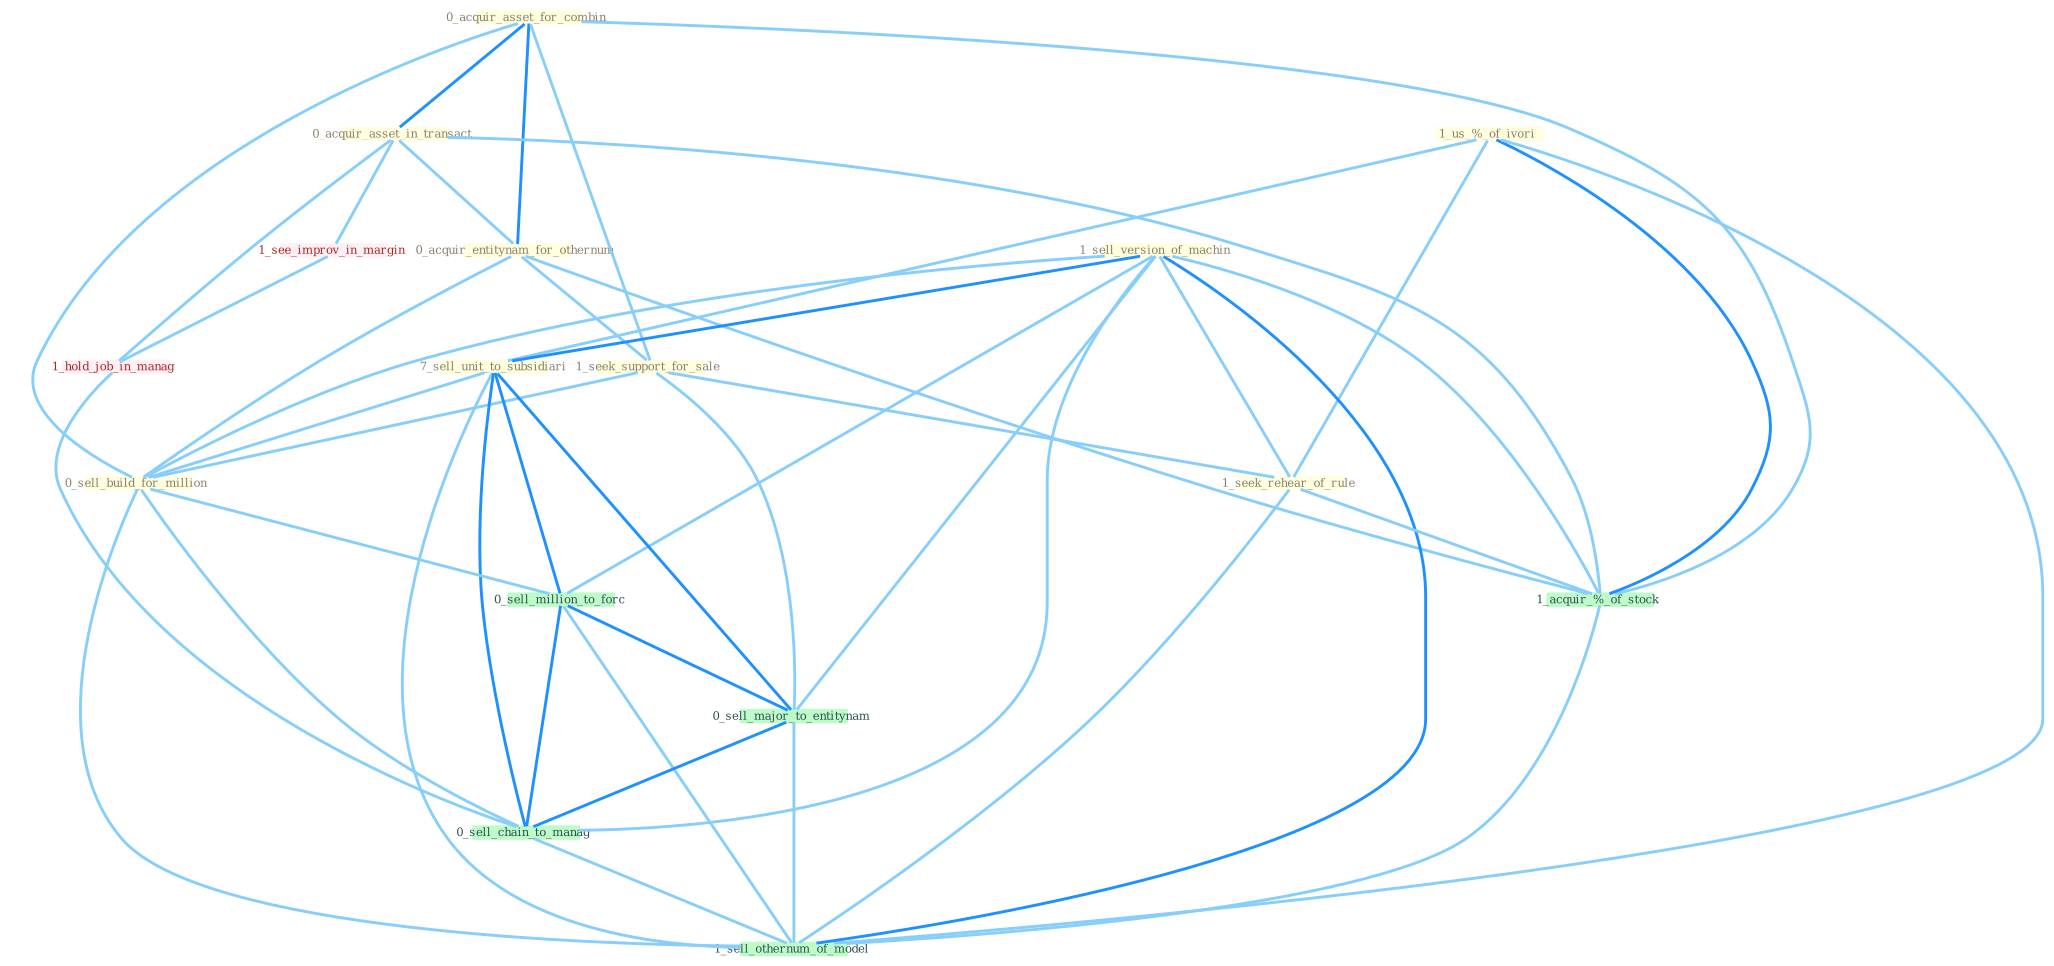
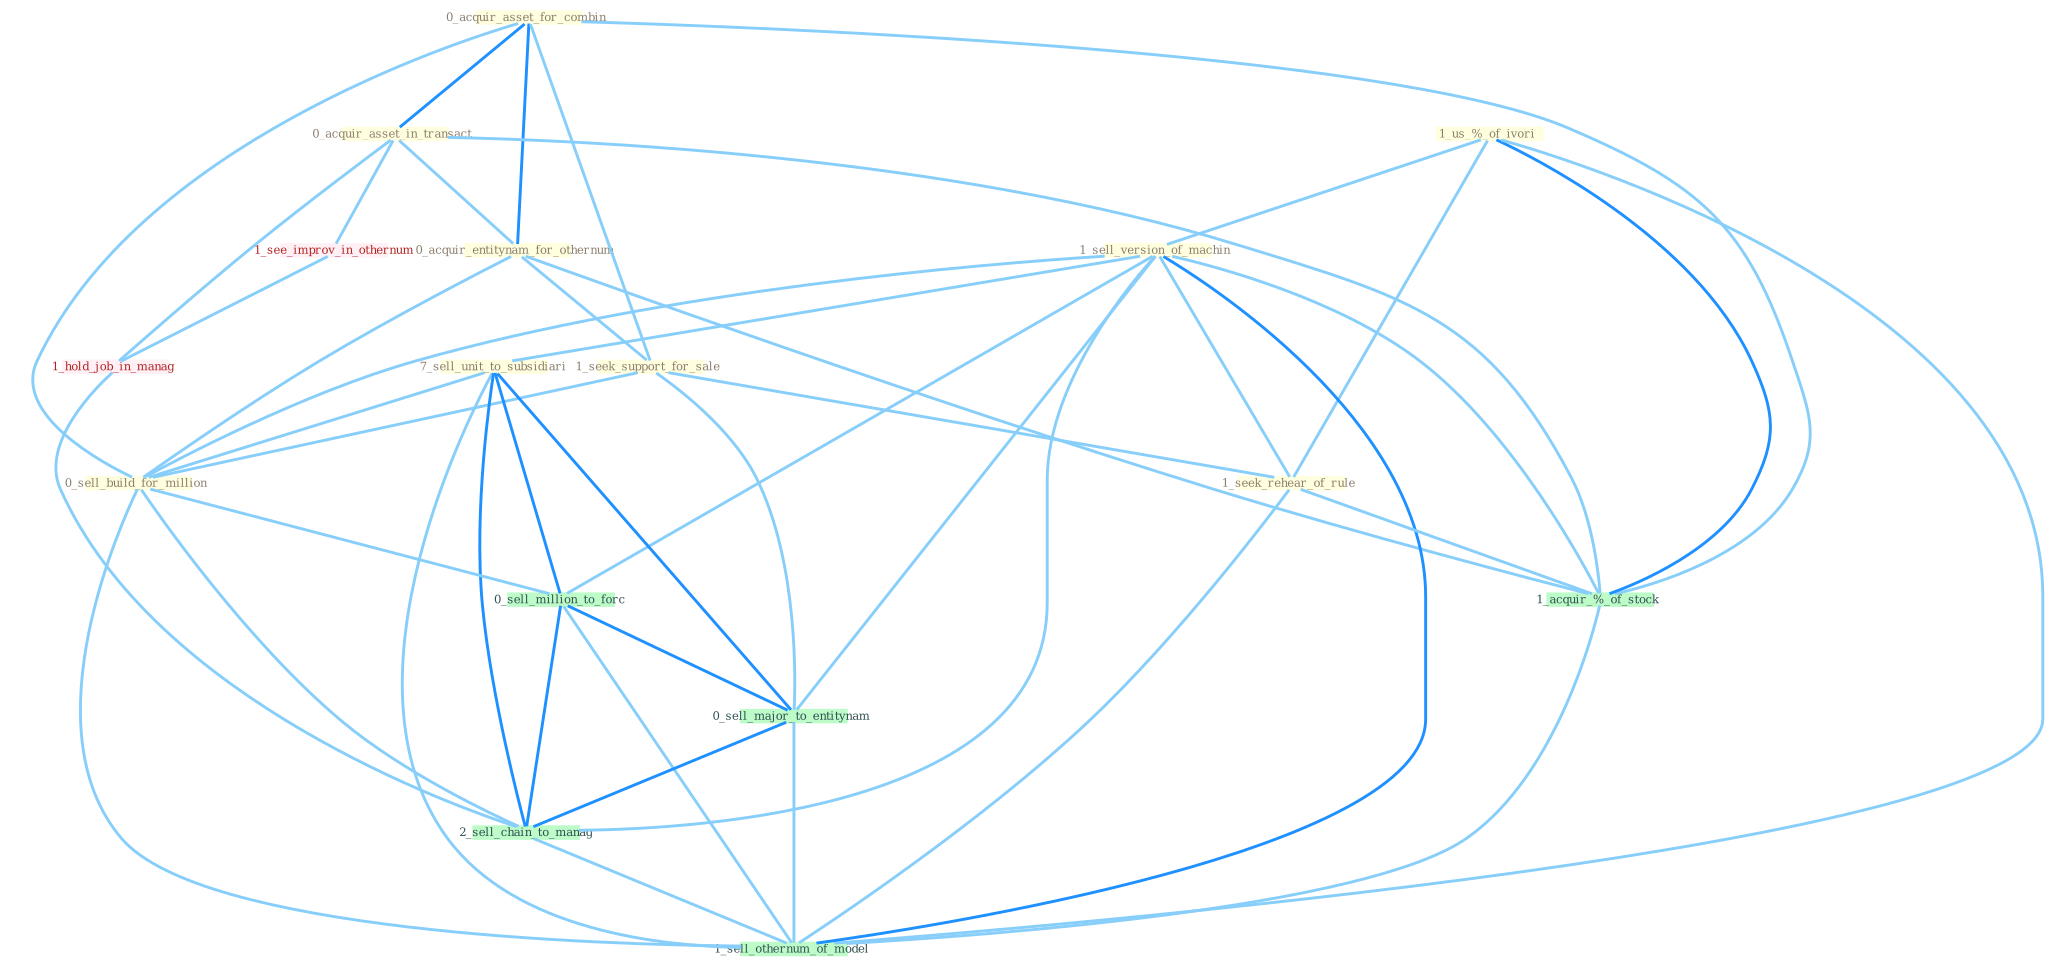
(1016, 245) -> (1324, 192)
(334, 250) -> (334, 250)
(826, 309) -> (826, 309)
(526, 833) -> (526, 833)
